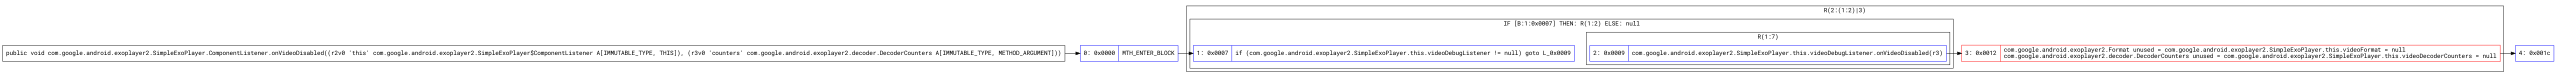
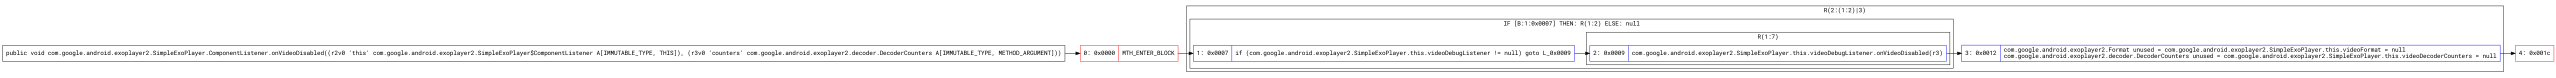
(1129, 53) -> (1129, 53)
none -> (1580, 53)
(2231, 53) -> (2231, 53)
(2535, 53) -> (2535, 53)
